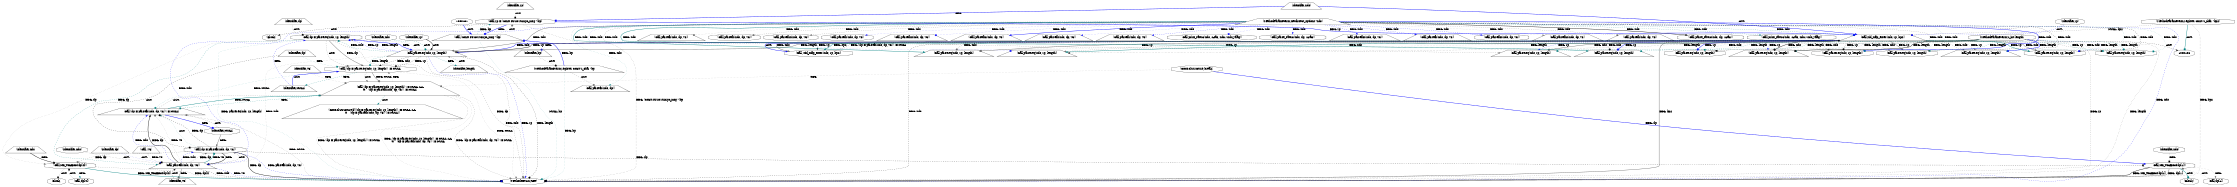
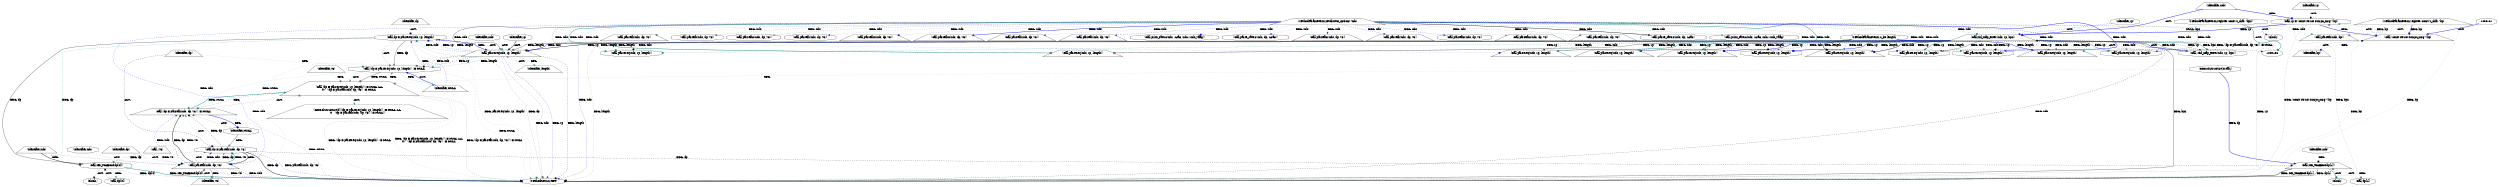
(546, 61) -> (2337, 43)
(123, 82) -> (106, 44)
(556, 112) -> (2356, 112)
(2169, 166) -> (2318, 166)
(2206, 169) -> (2354, 171)
